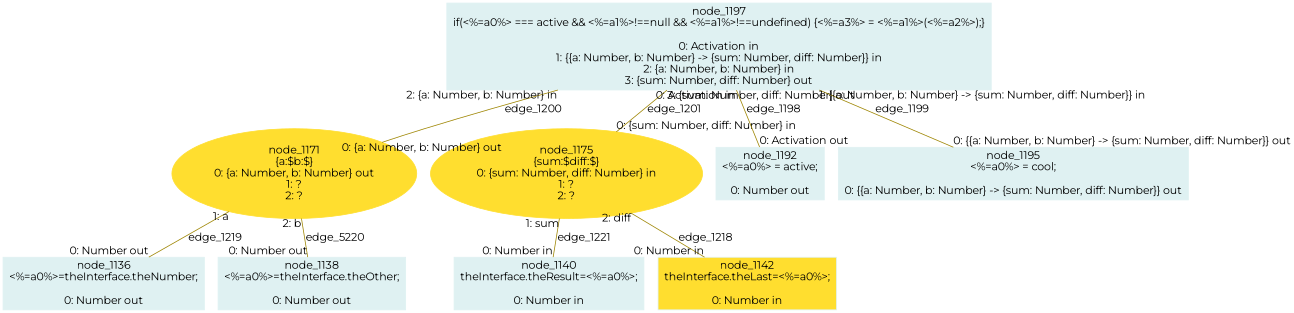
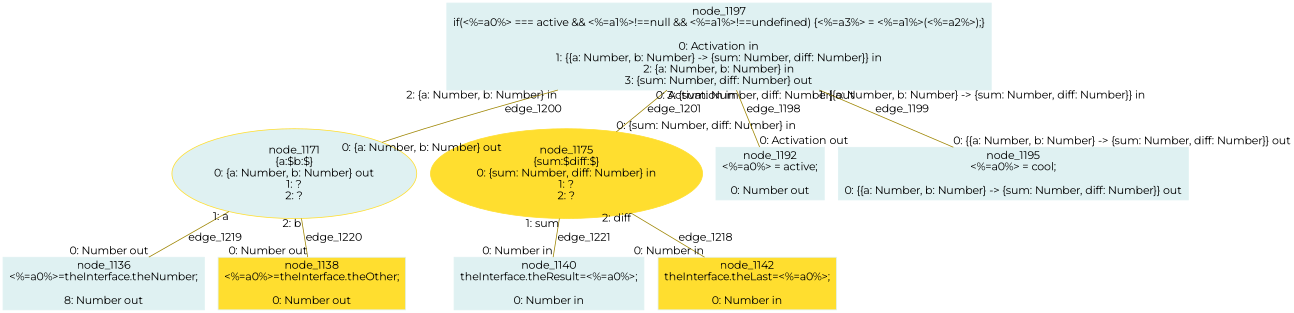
(294, 174) -> (294, 174)
(335, 238) -> (334, 238)
(104, 284) -> (104, 284)
(312, 284) -> (312, 284)
